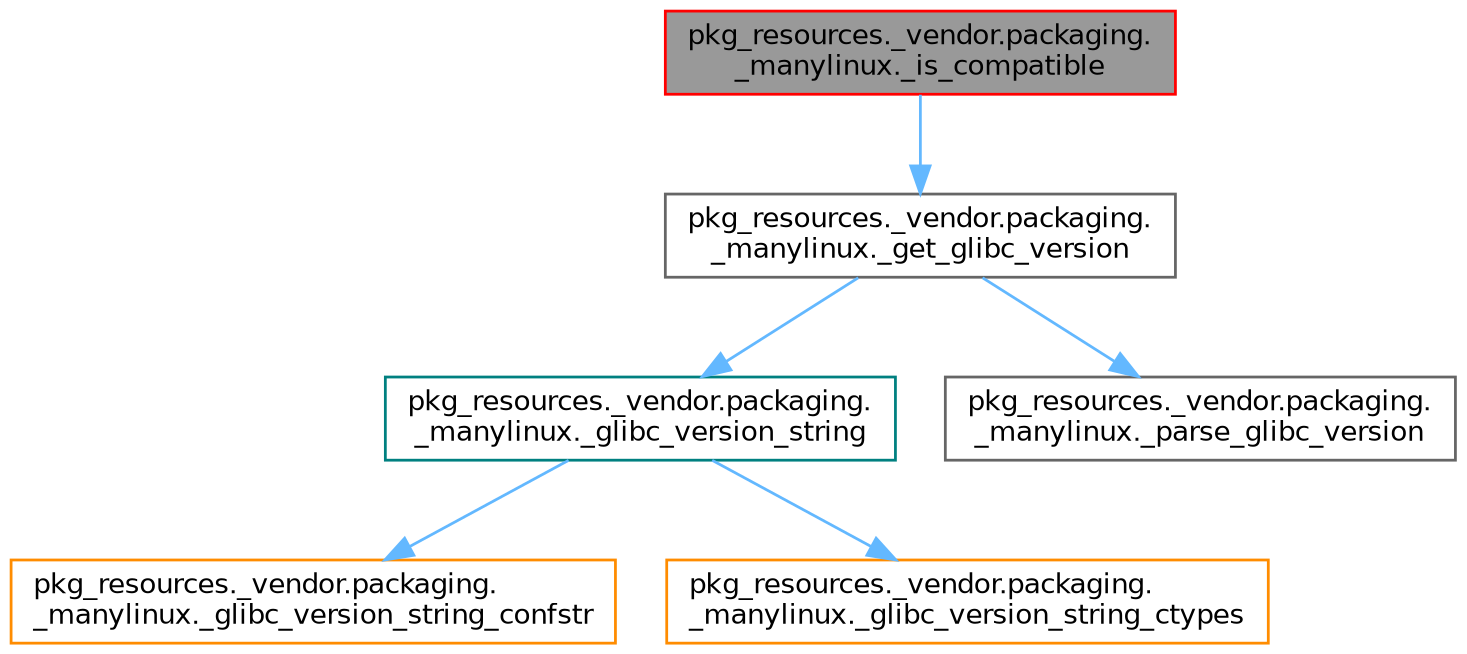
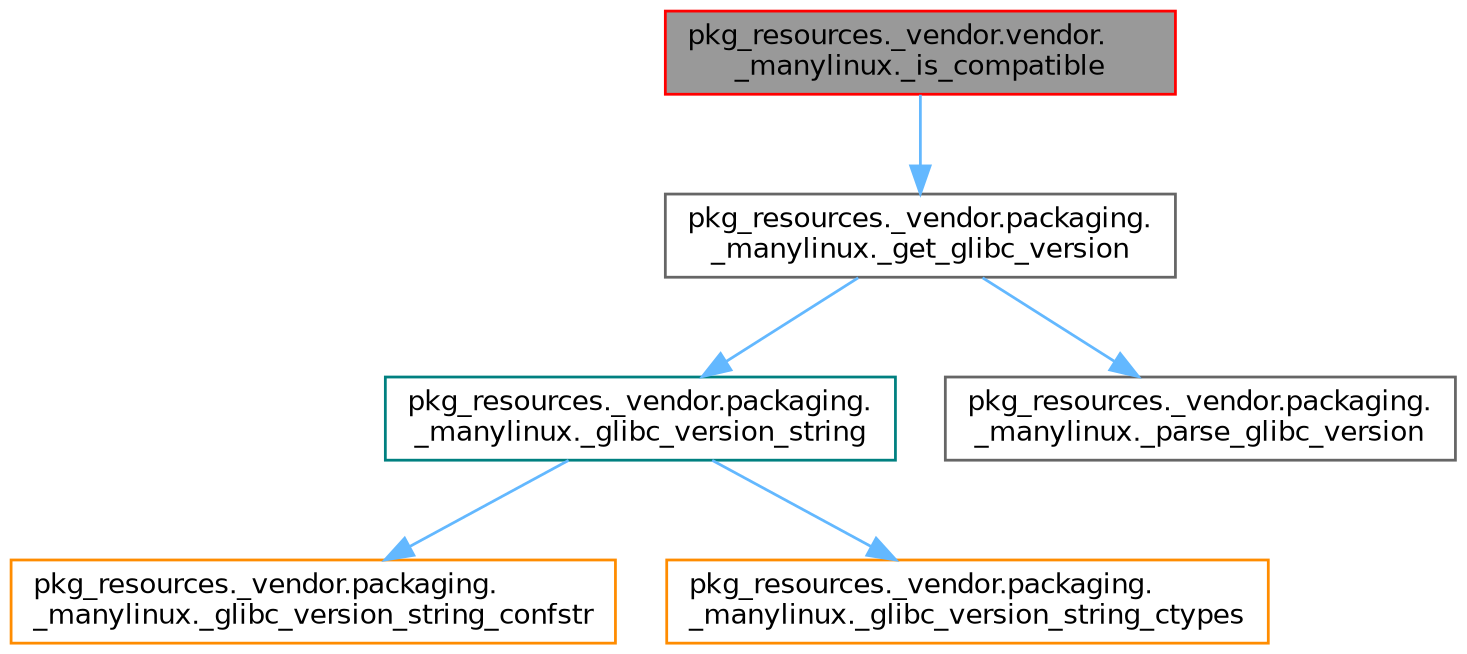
(920, 53) -> (920, 53)
